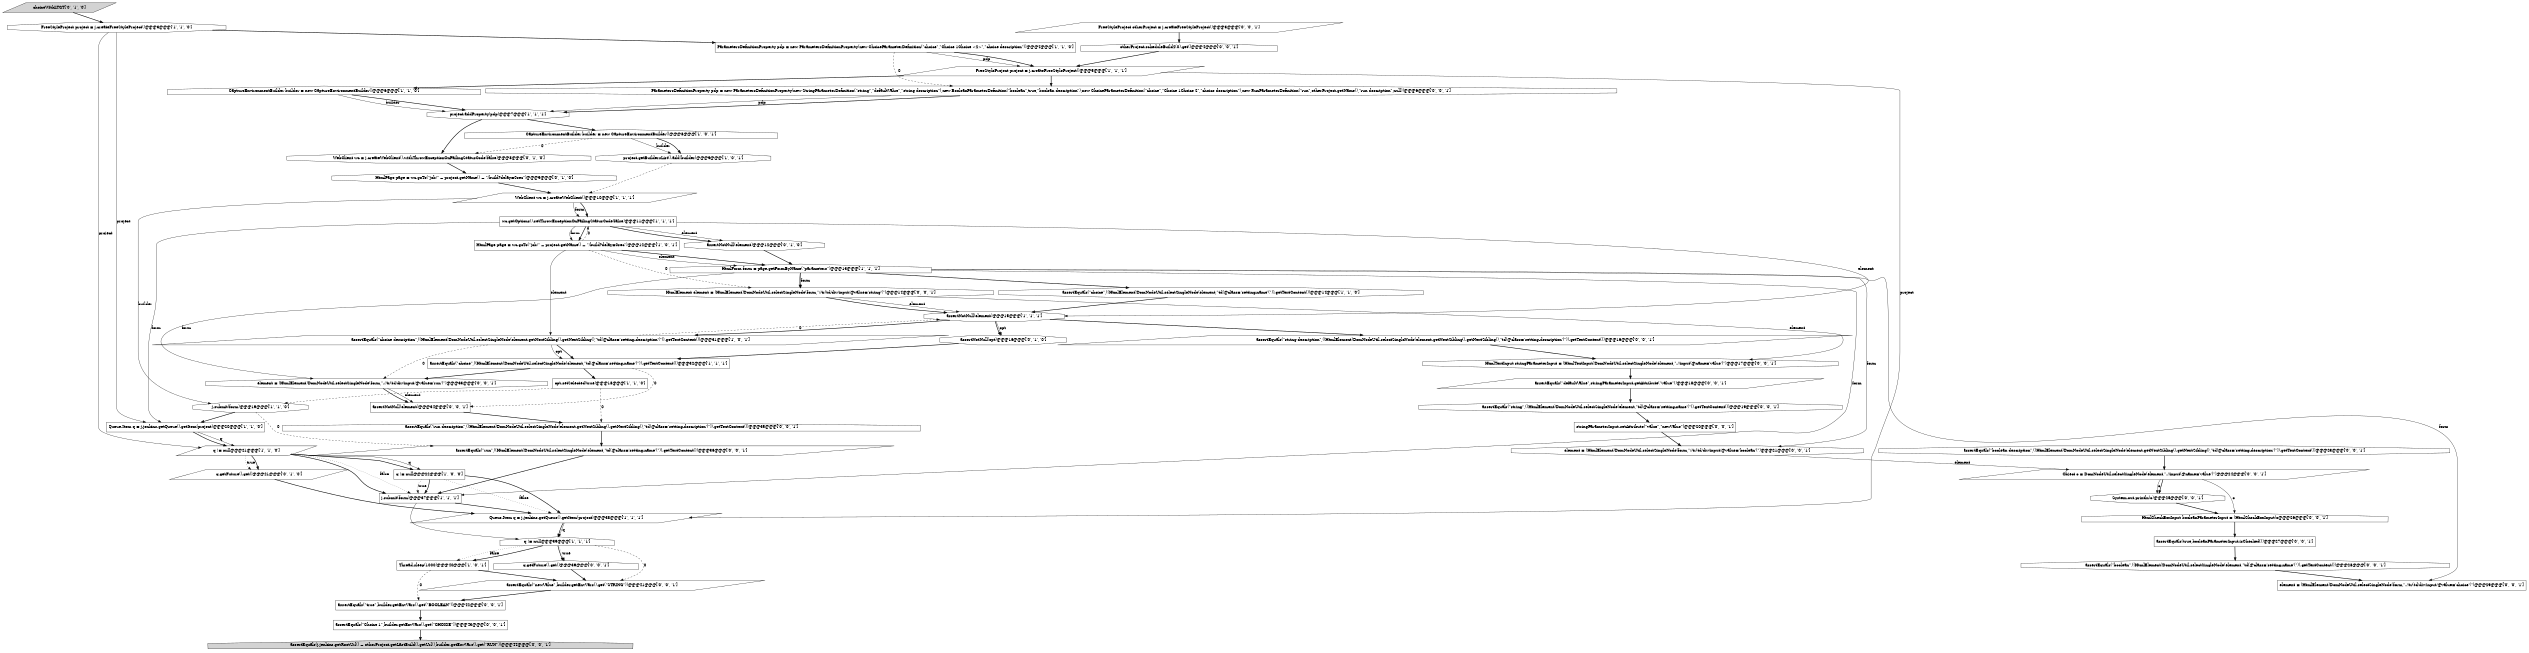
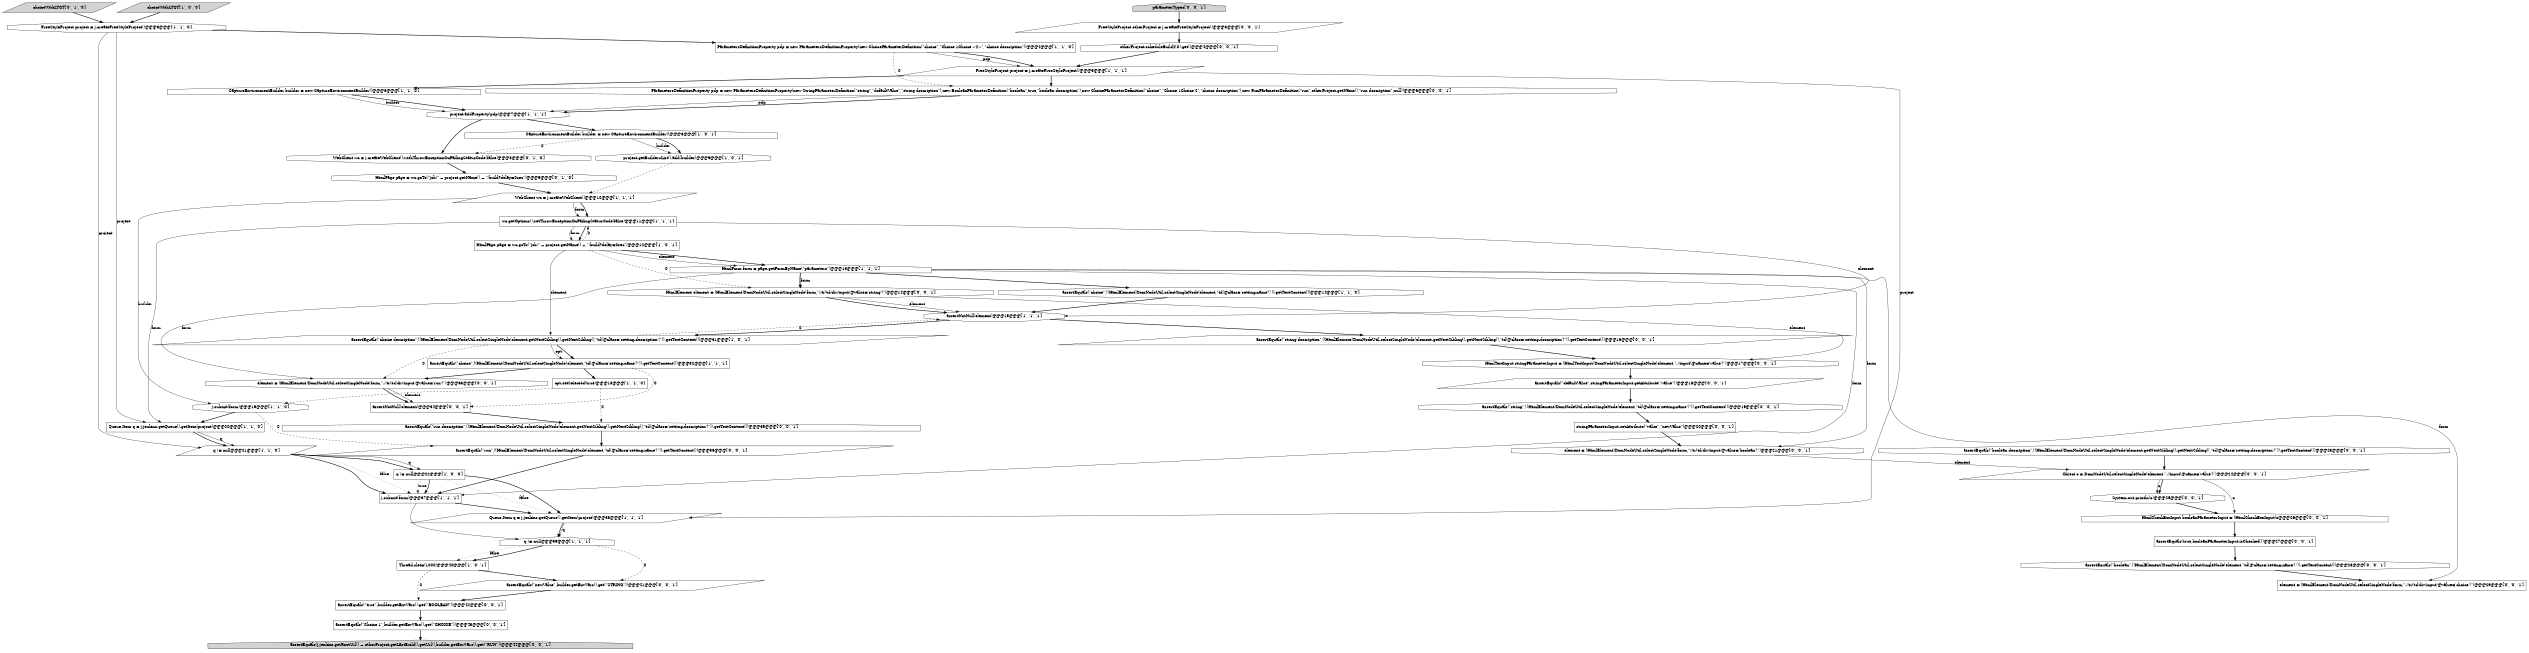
none -> (174, 8)
none -> (1179, 8)
(754, 245) -> none
(1003, 340) -> none
(259, 474) -> none
(566, 565) -> none
